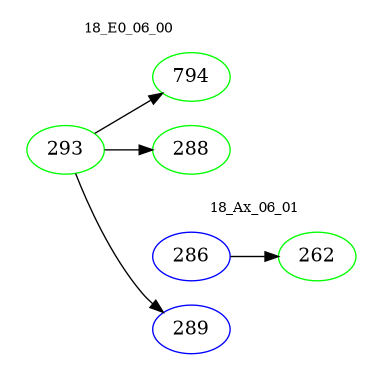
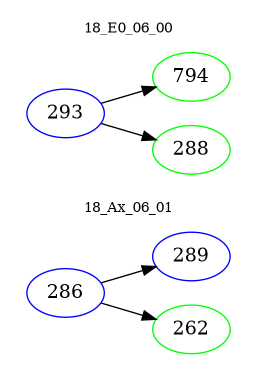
(66, 150) -> (66, 113)
(108, 243) -> (122, 277)
